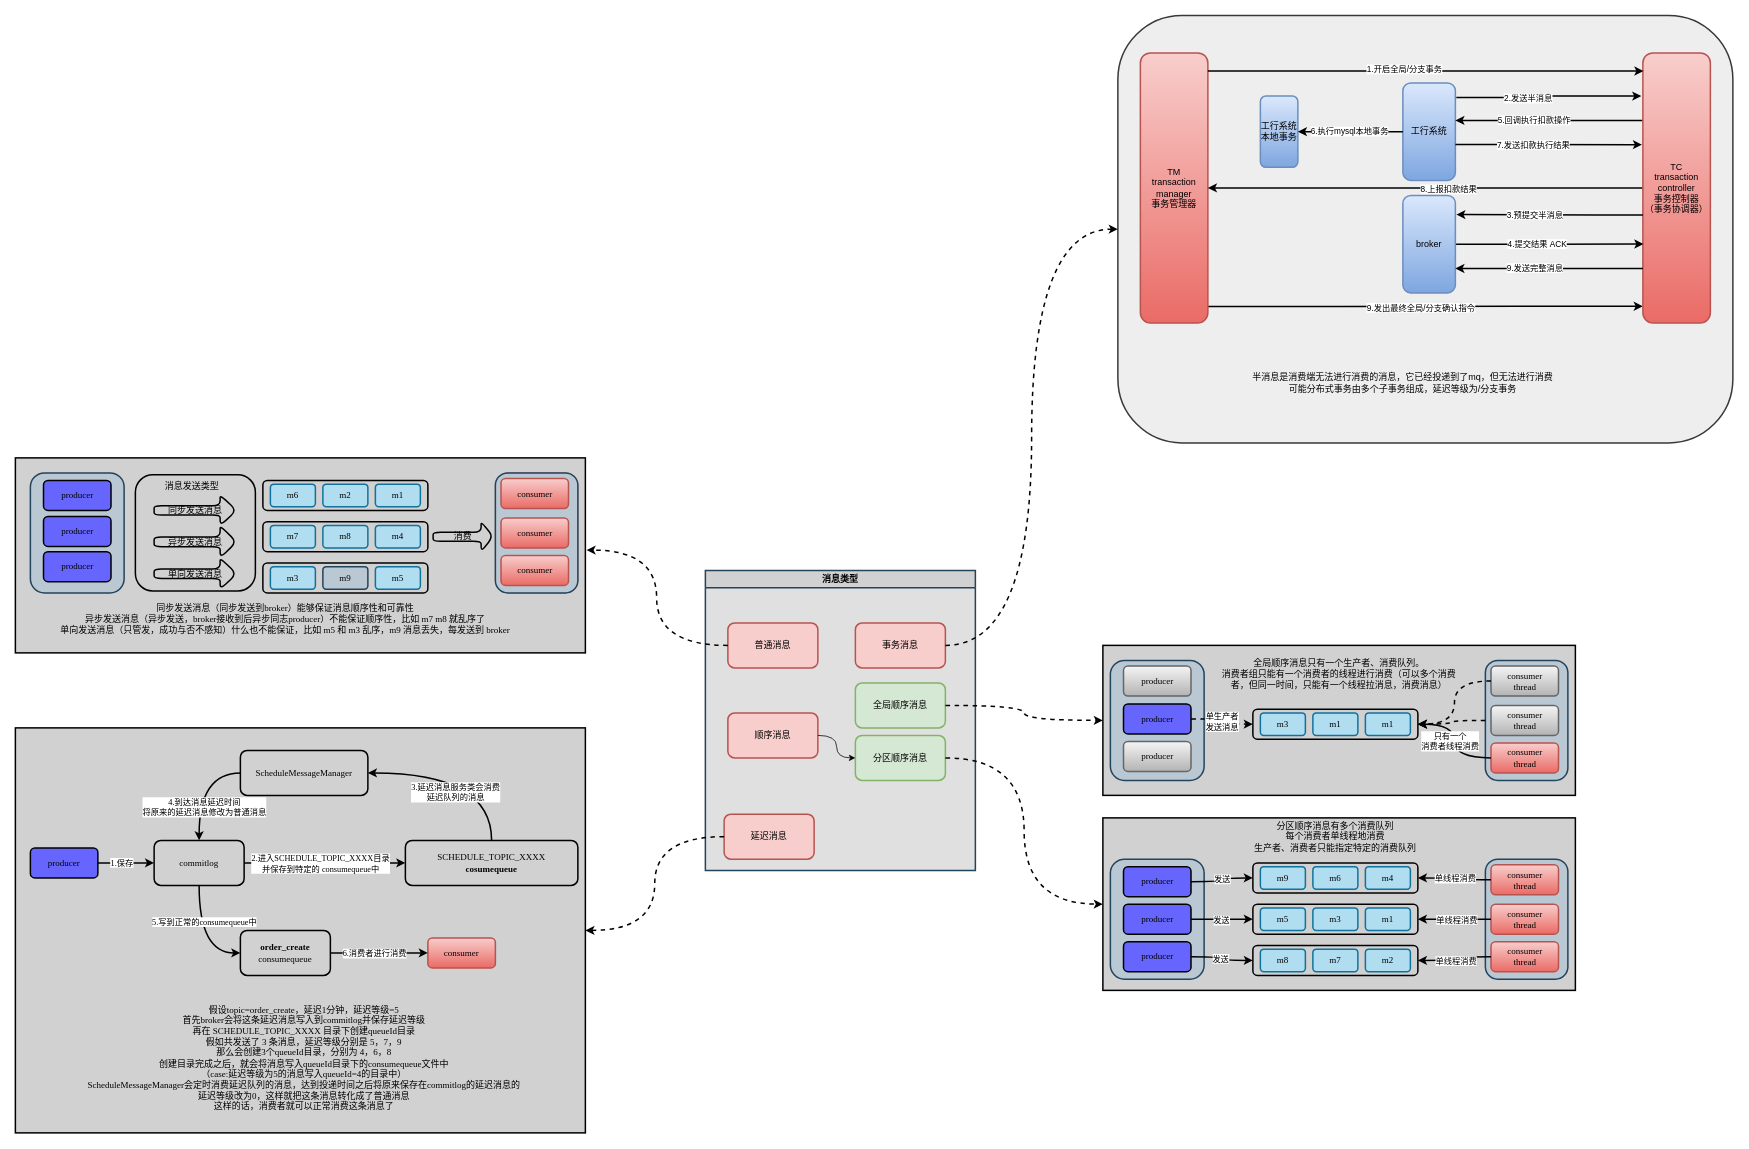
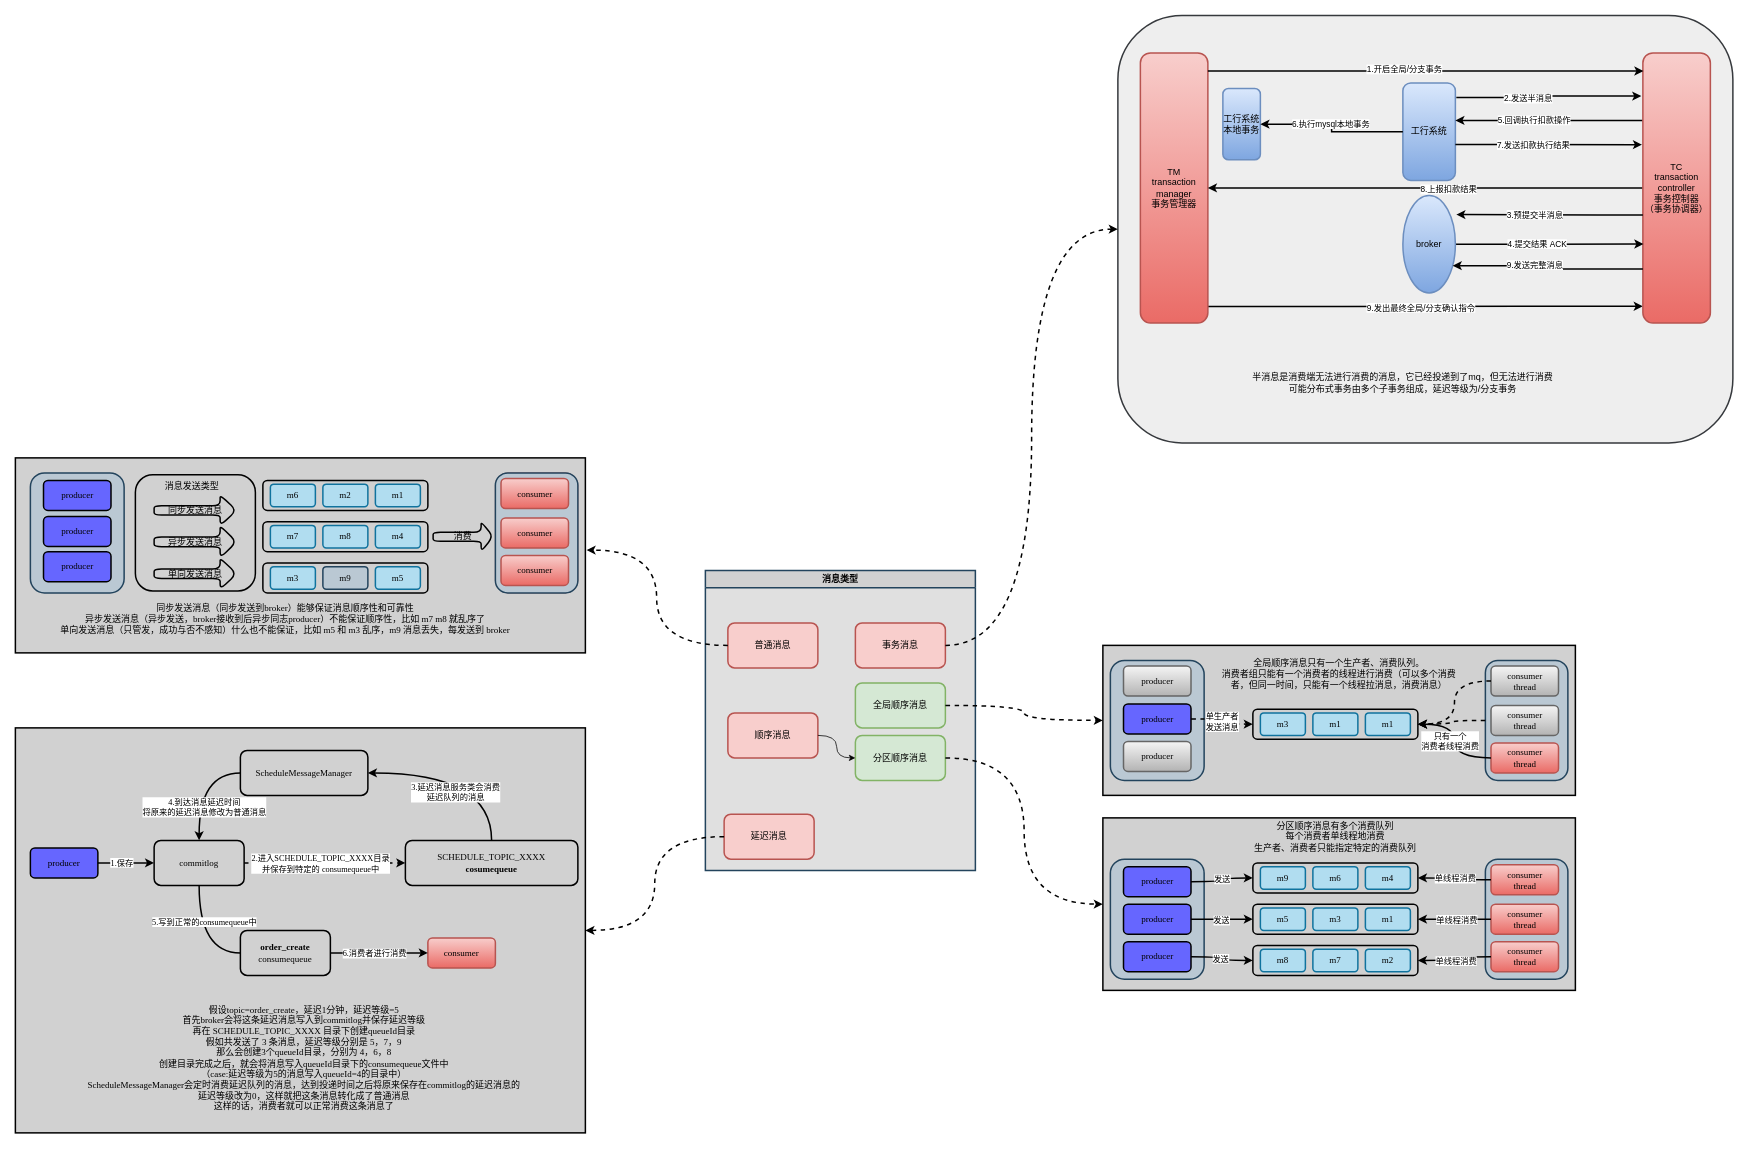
(1279, 132) -> (1242, 124)
(1429, 244) -> (1429, 244)
(394, 863) -> (394, 863)
(213, 944) -> (216, 944)
